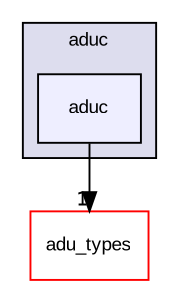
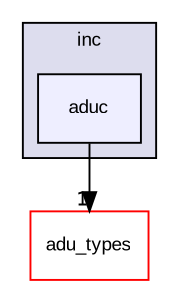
(89, 41) -> (89, 41)
